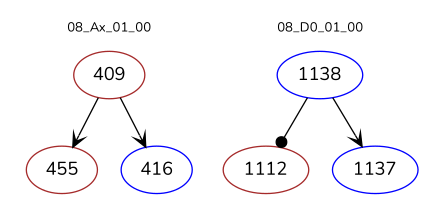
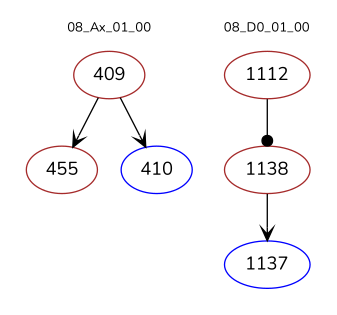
(320, 75) -> (267, 170)
(296, 118) -> (267, 117)
(157, 170) -> (157, 170)
